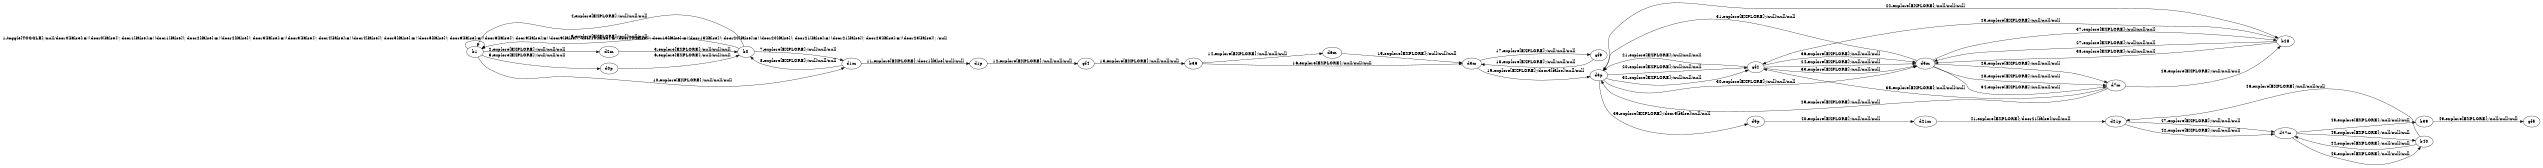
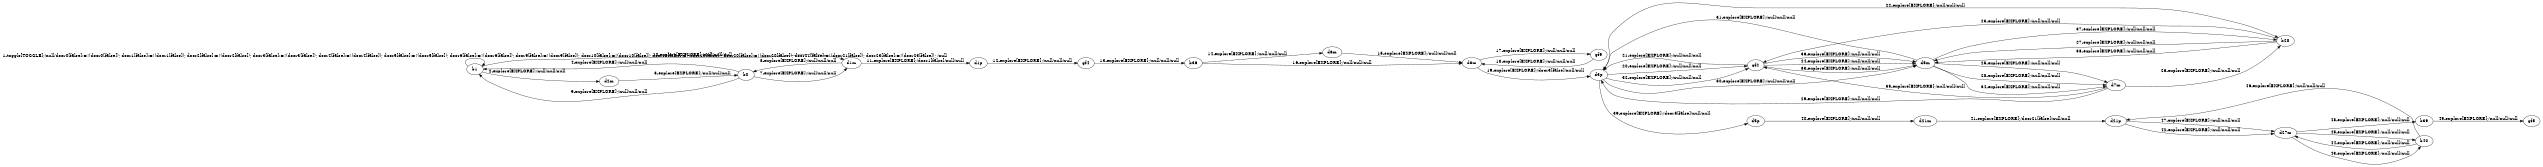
(609, 69) -> none
